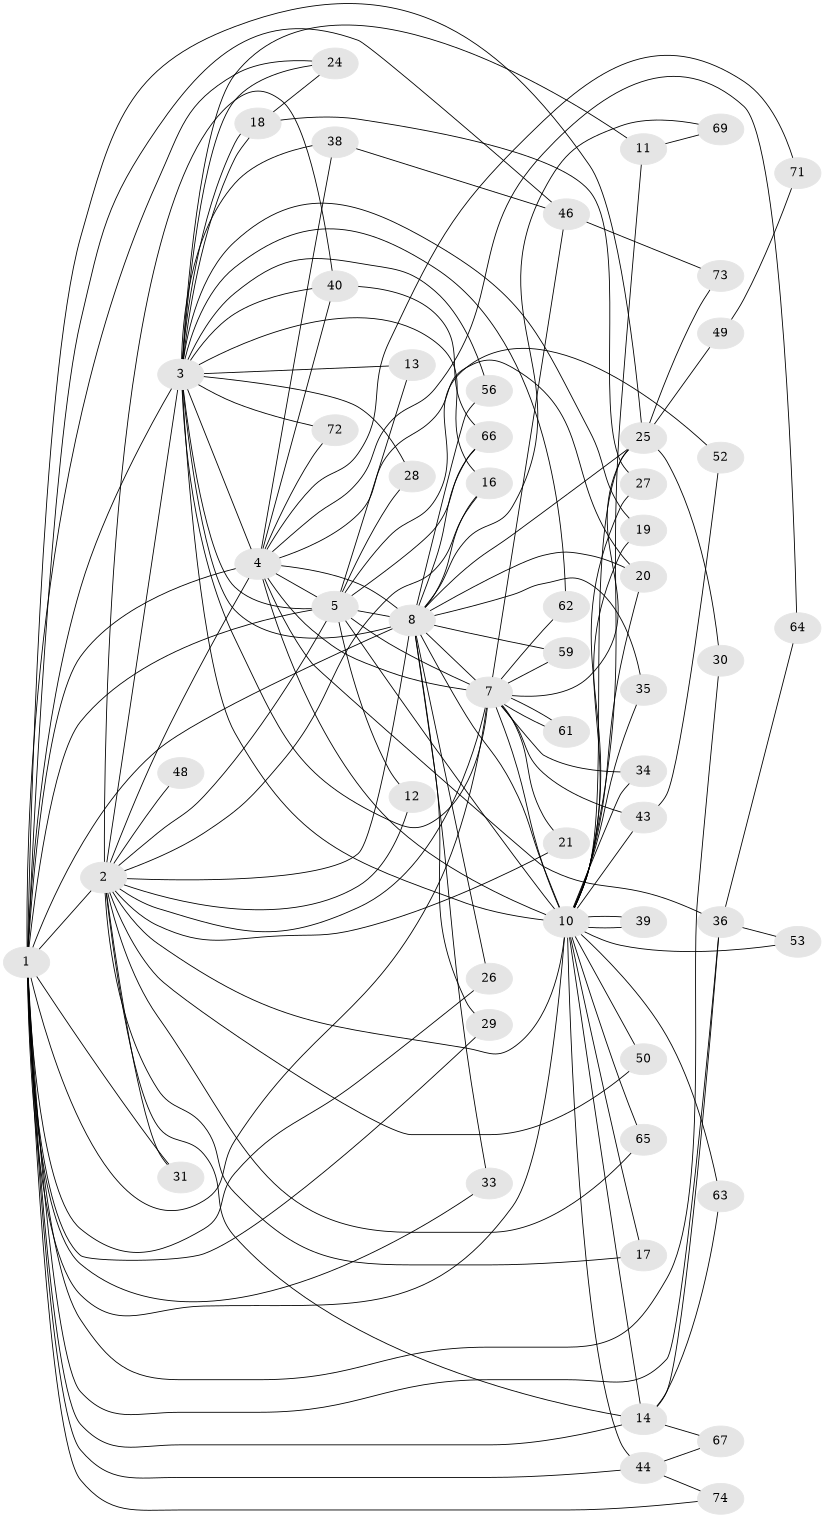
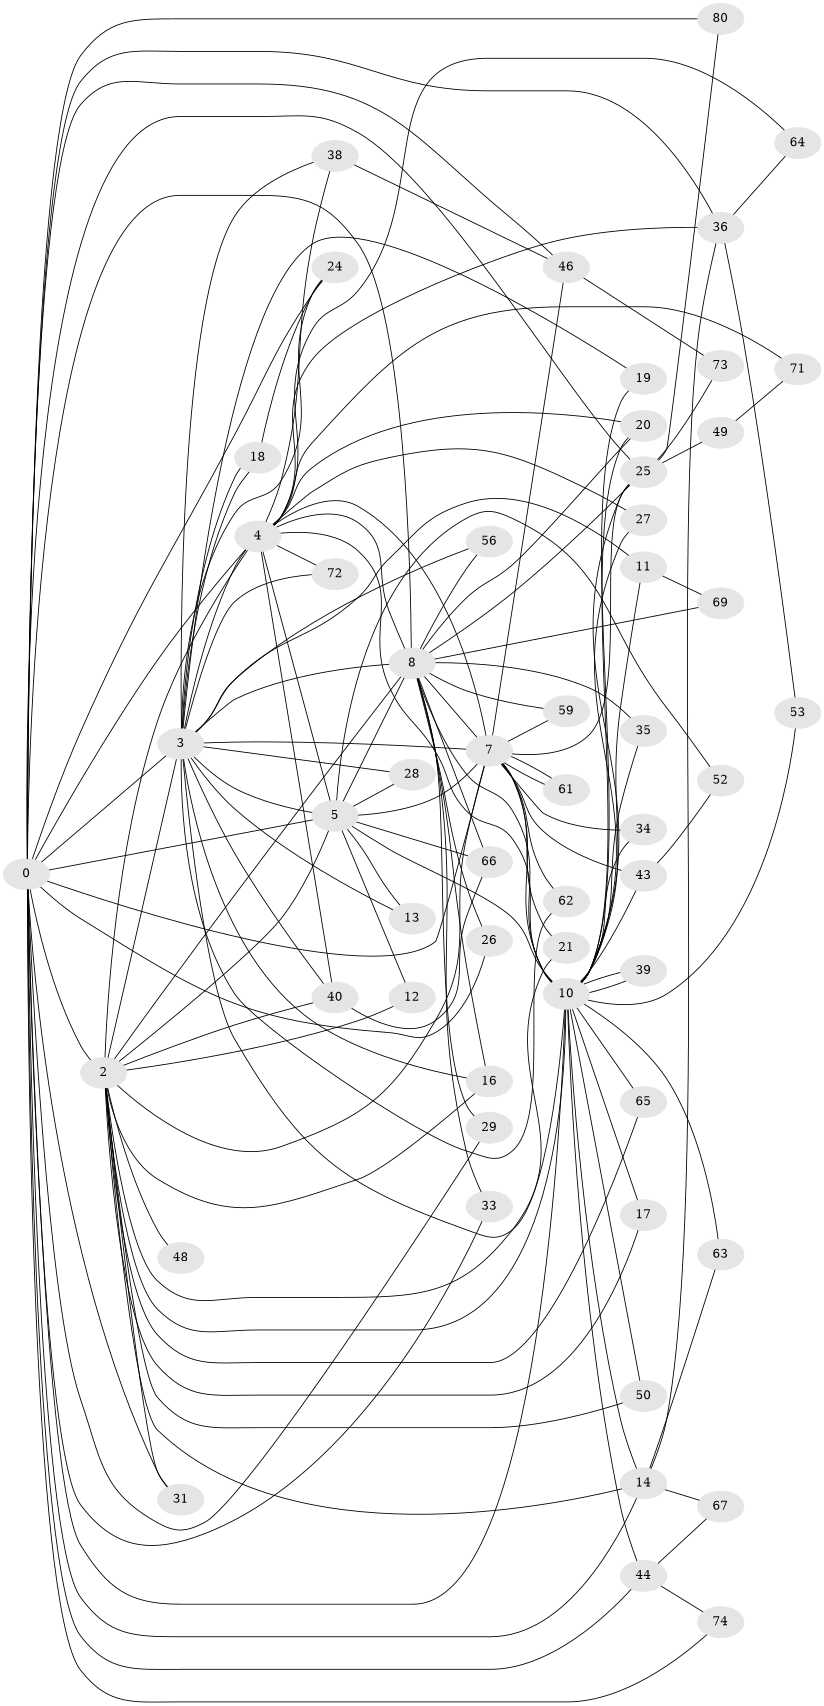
(576, 180) -> (446, 449)
(721, 661) -> (721, 19)
(27, 962) -> (27, 874)
